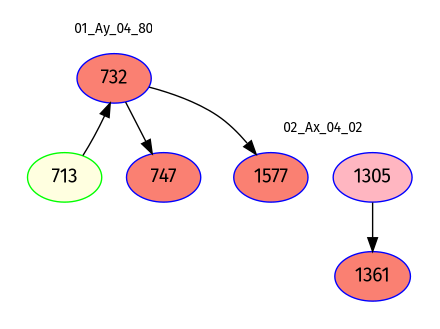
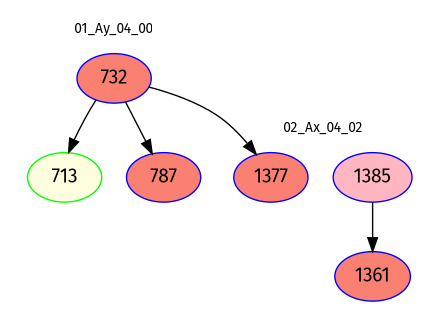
(114, 30) -> (114, 30)
(94, 136) -> (84, 120)
(164, 177) -> (164, 177)
(271, 177) -> (271, 177)
(373, 177) -> (373, 177)
